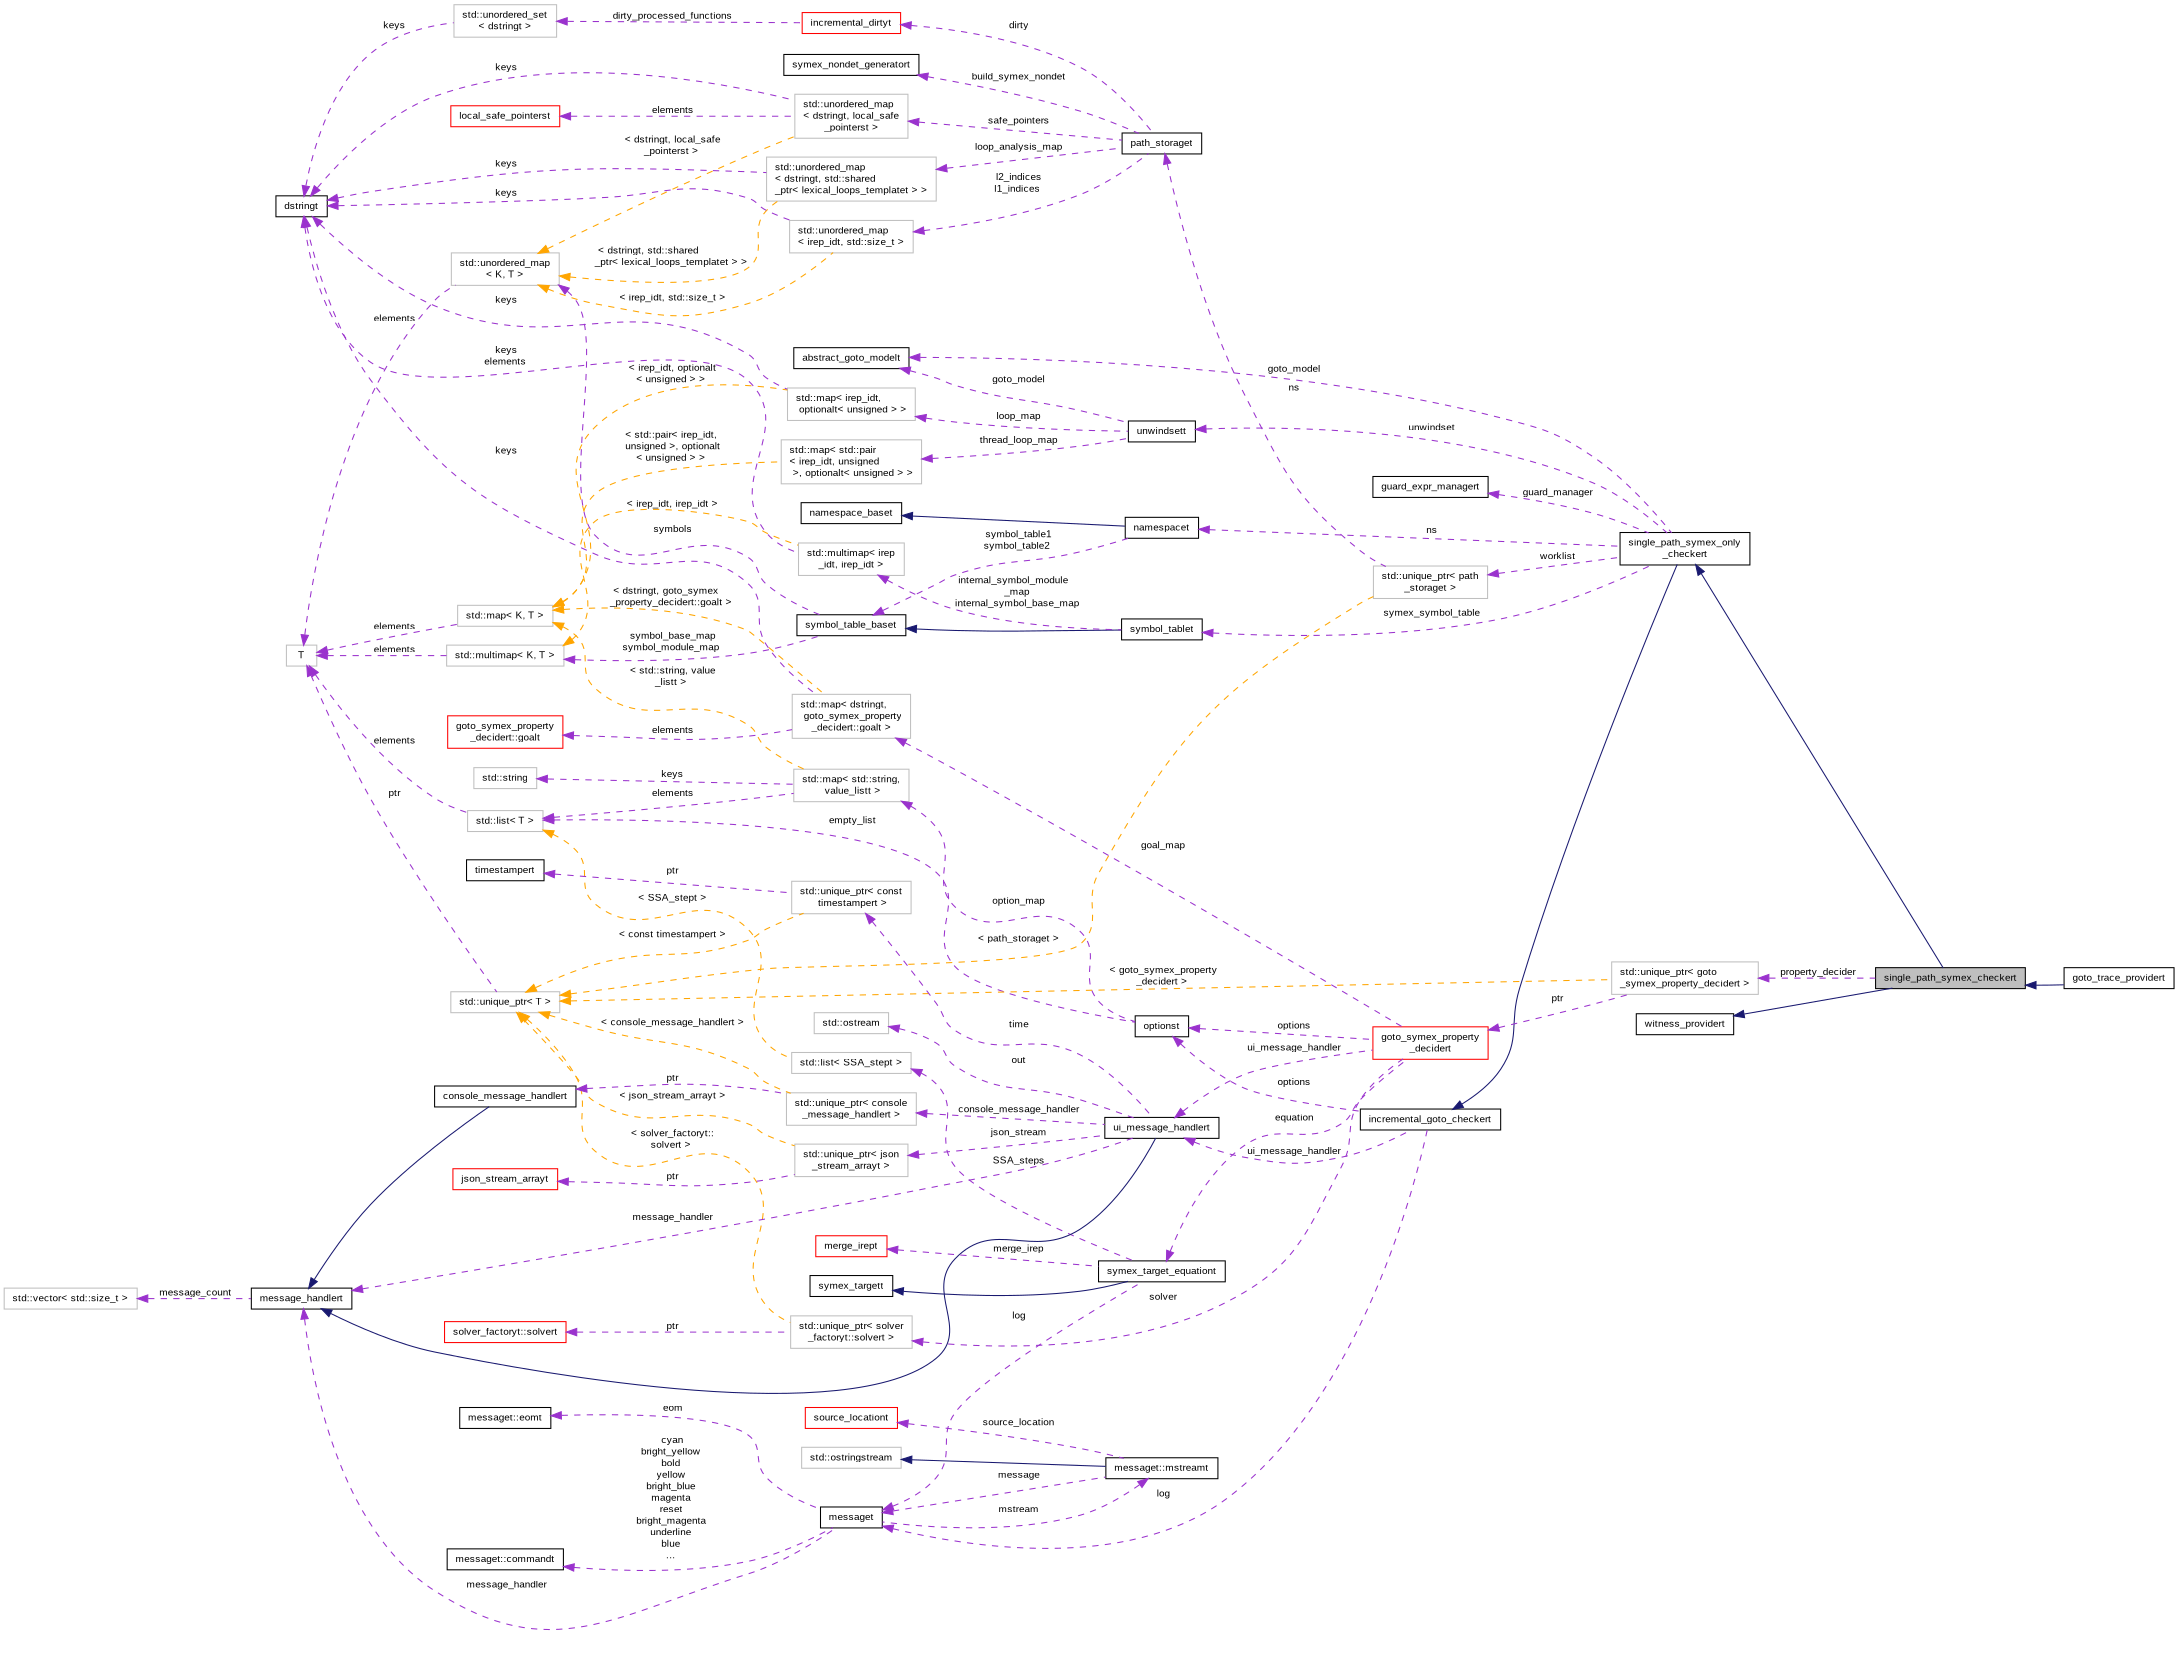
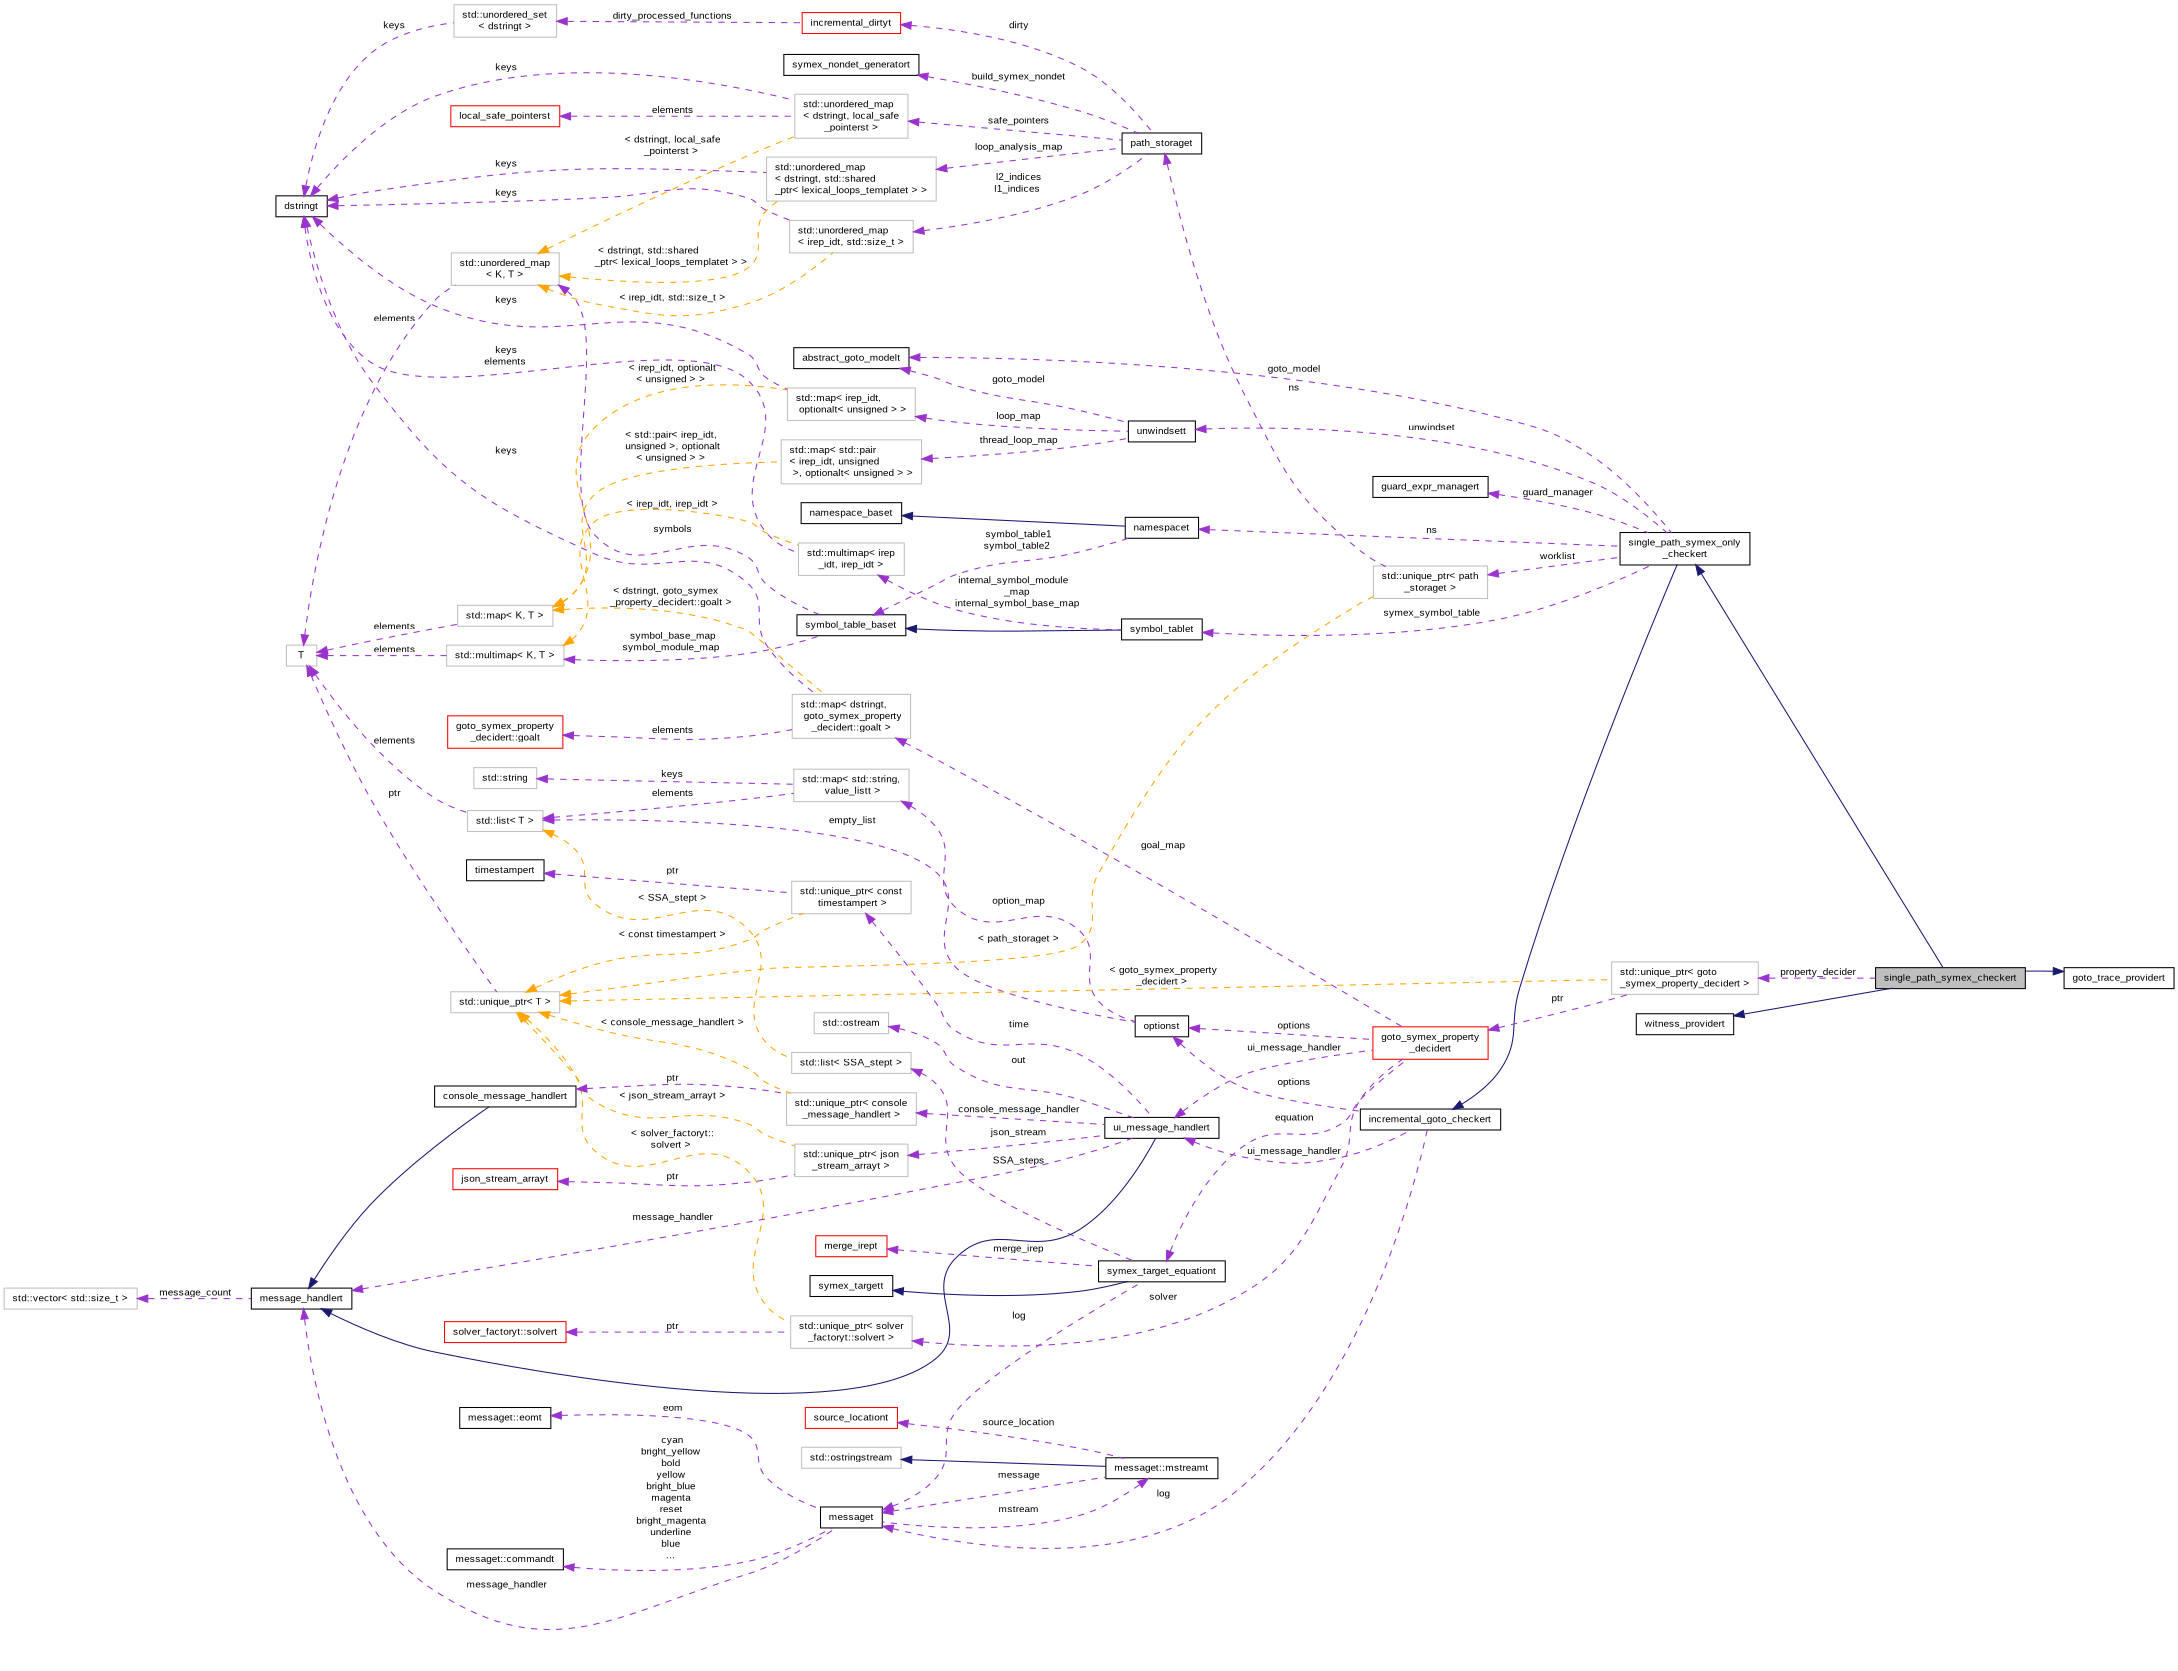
(671, 710) -> none
(2050, 985) -> (2039, 971)
